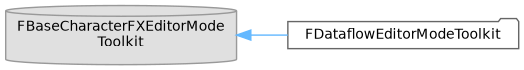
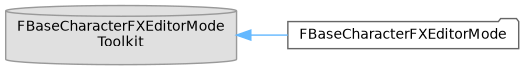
(403, 35) -> (403, 35)
